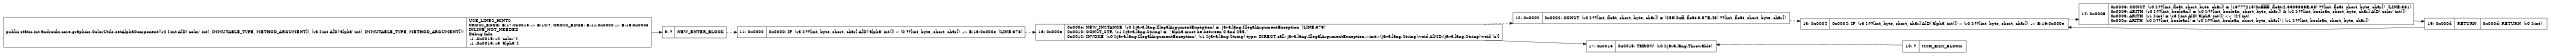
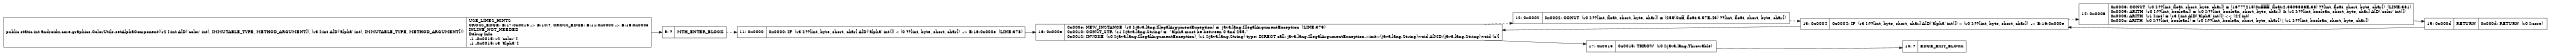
(2513, 24) -> (2513, 24)
none -> (1653, 28)
(701, 32) -> (700, 32)
(1029, 32) -> (1029, 32)
(1811, 44) -> (1808, 48)
(1942, 46) -> (1942, 46)
